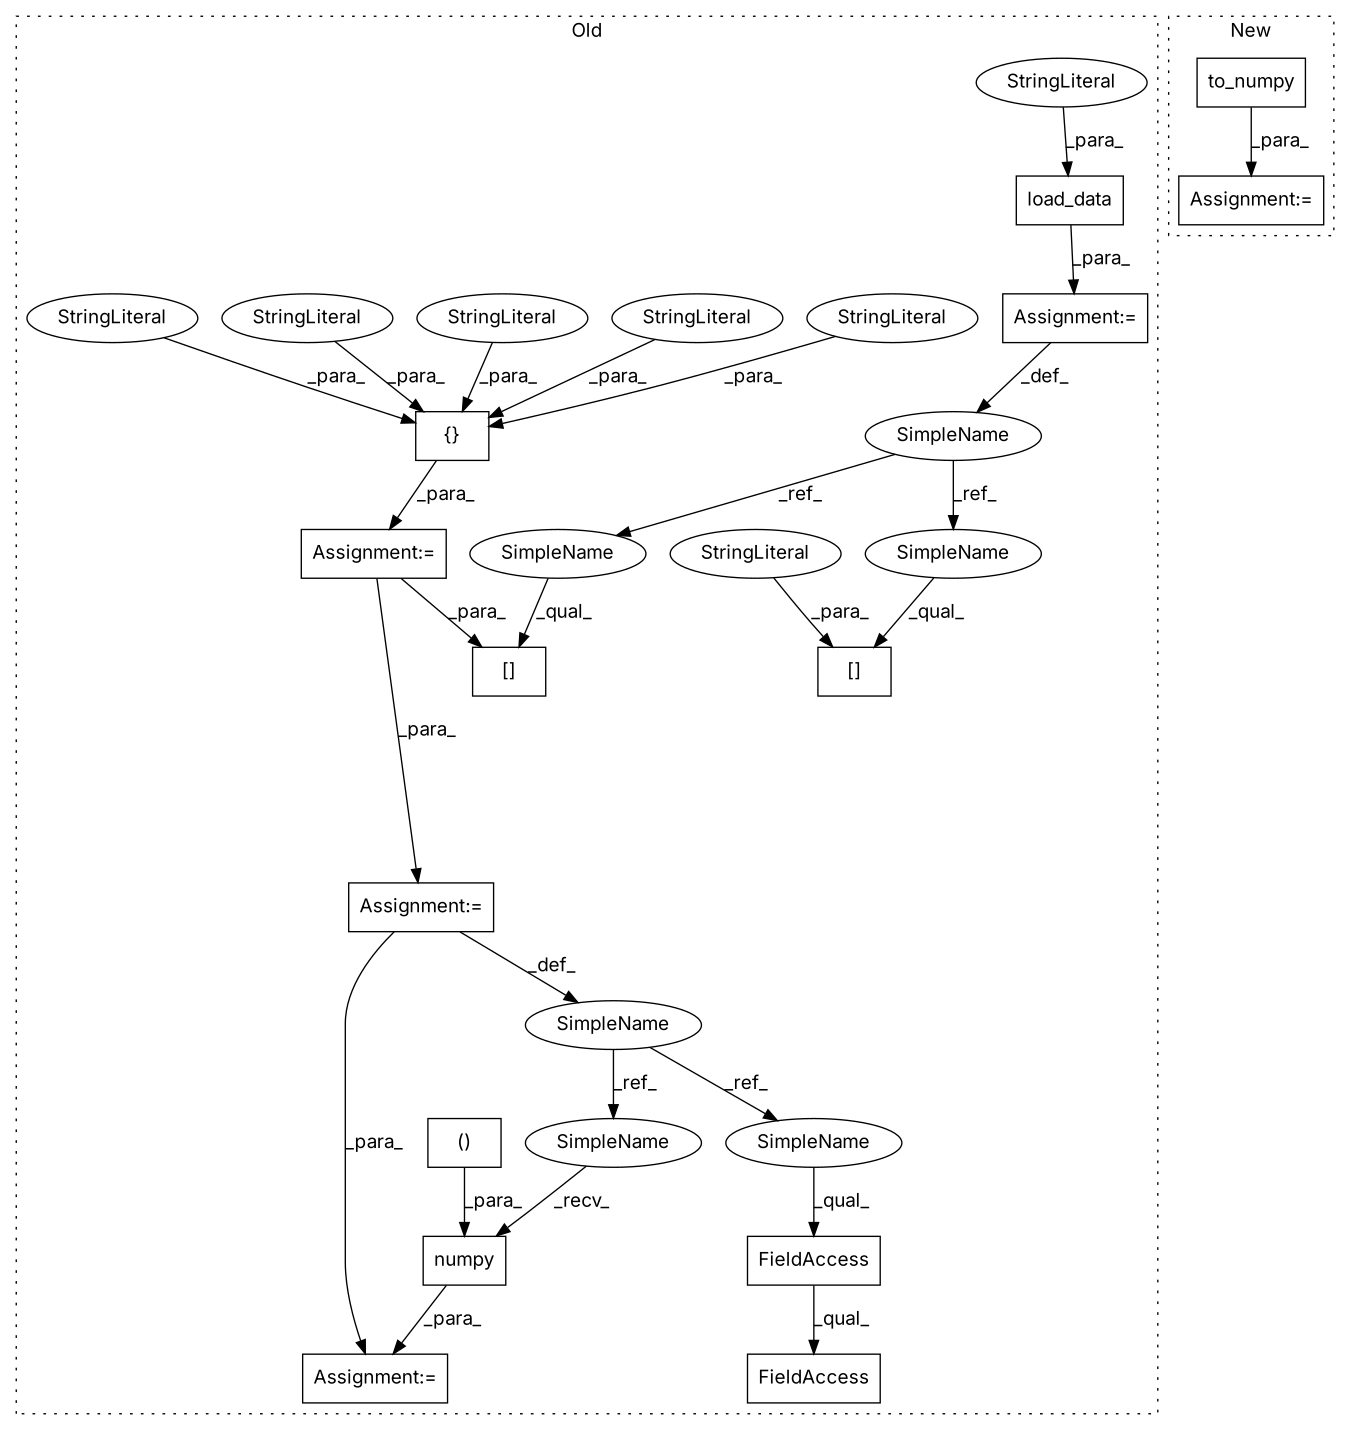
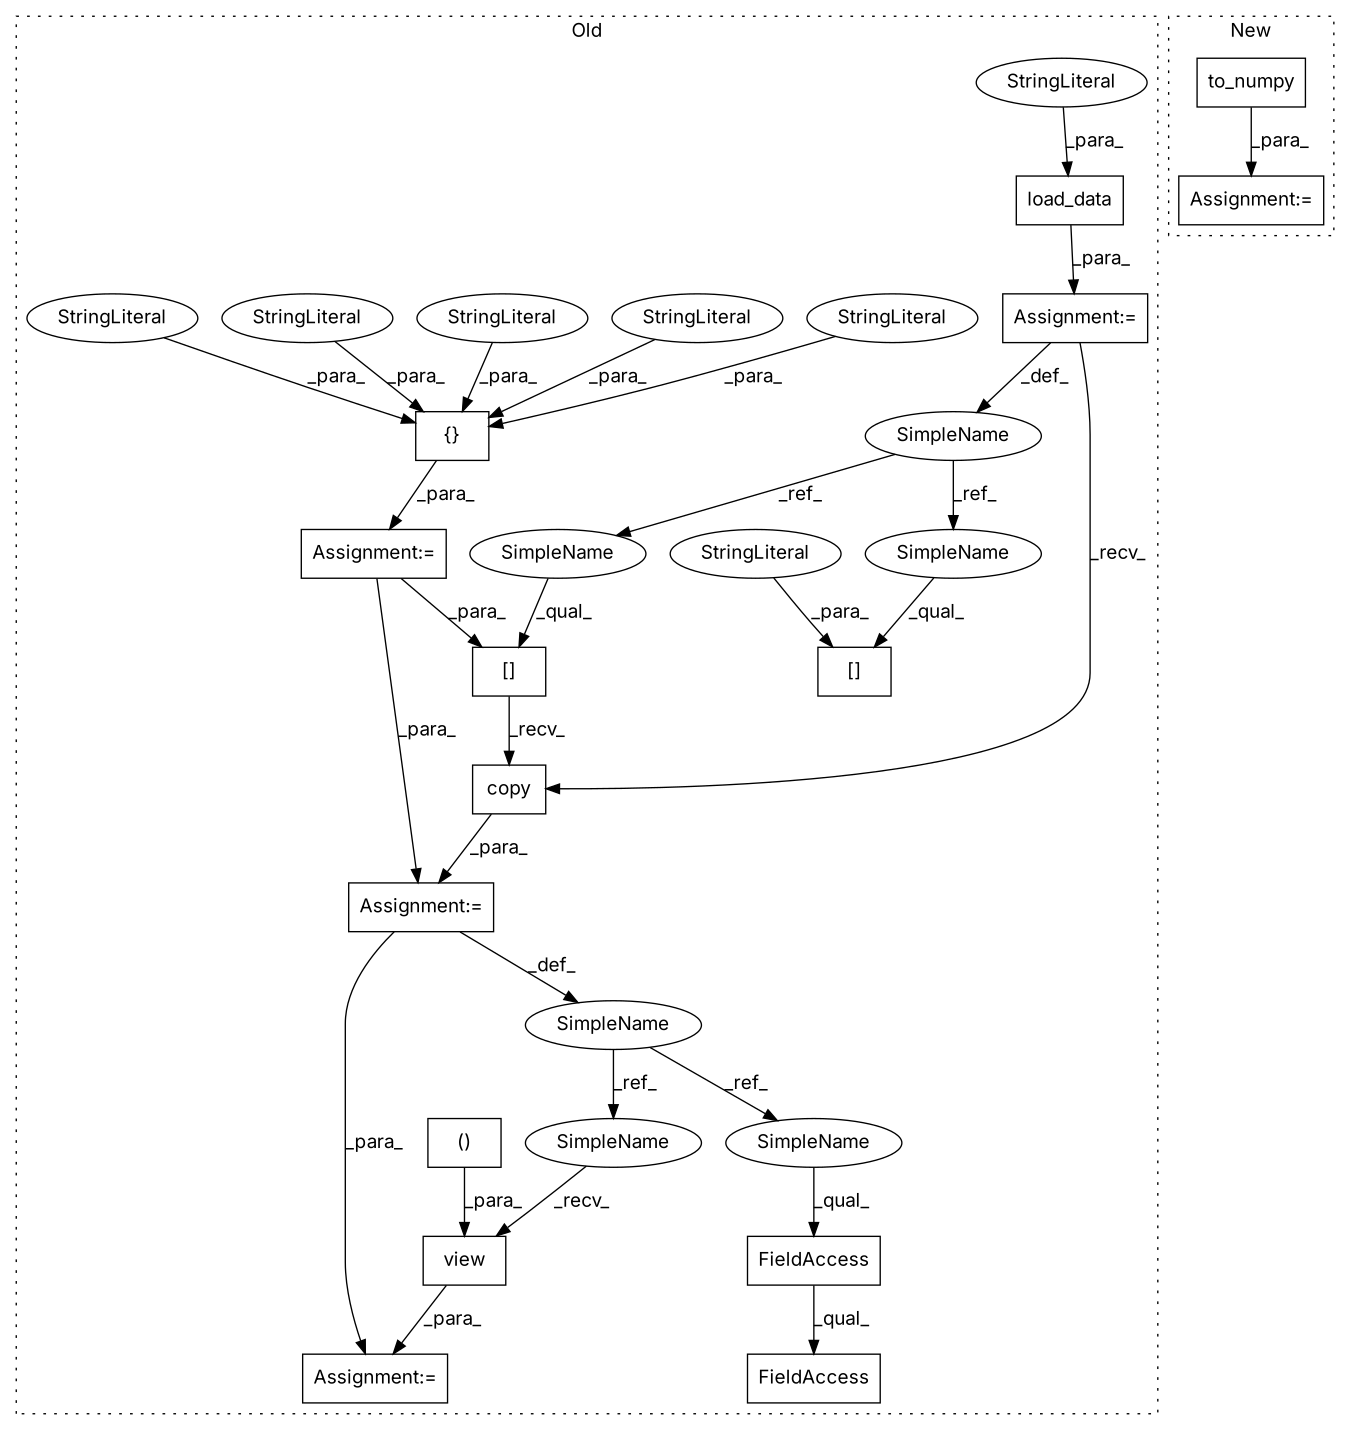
none -> (509, 789)
(464, 1261) -> (464, 1261)
